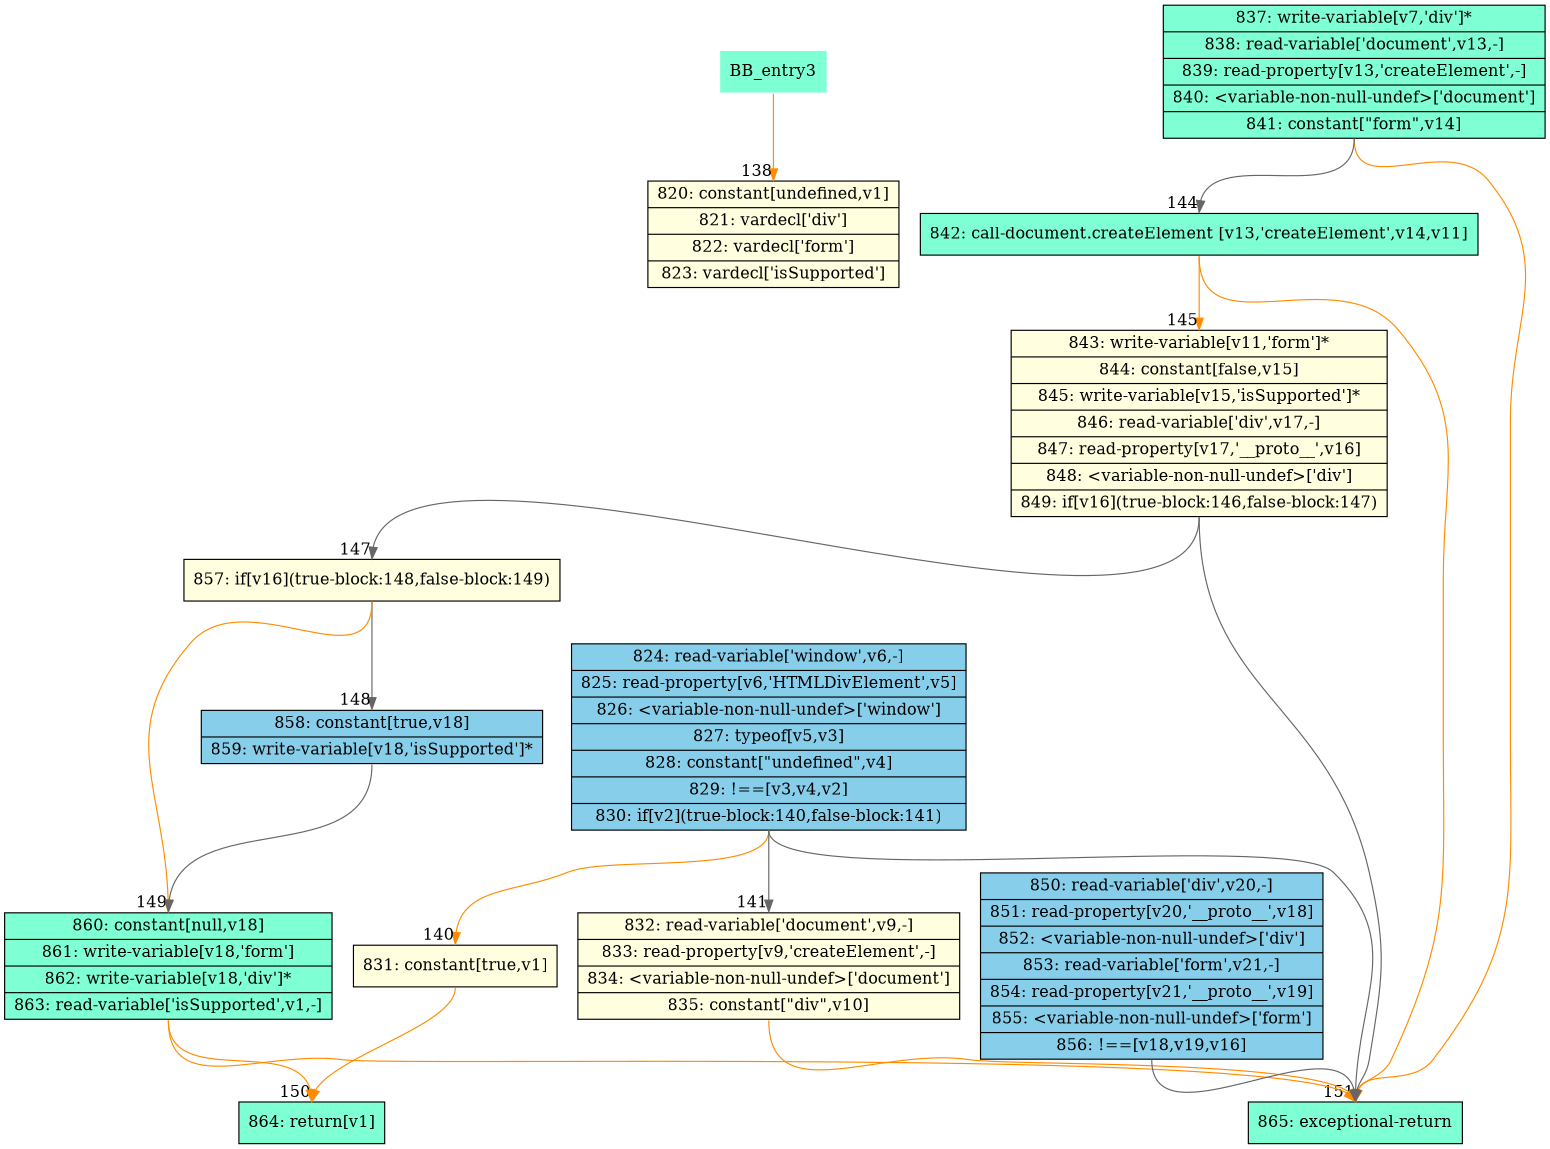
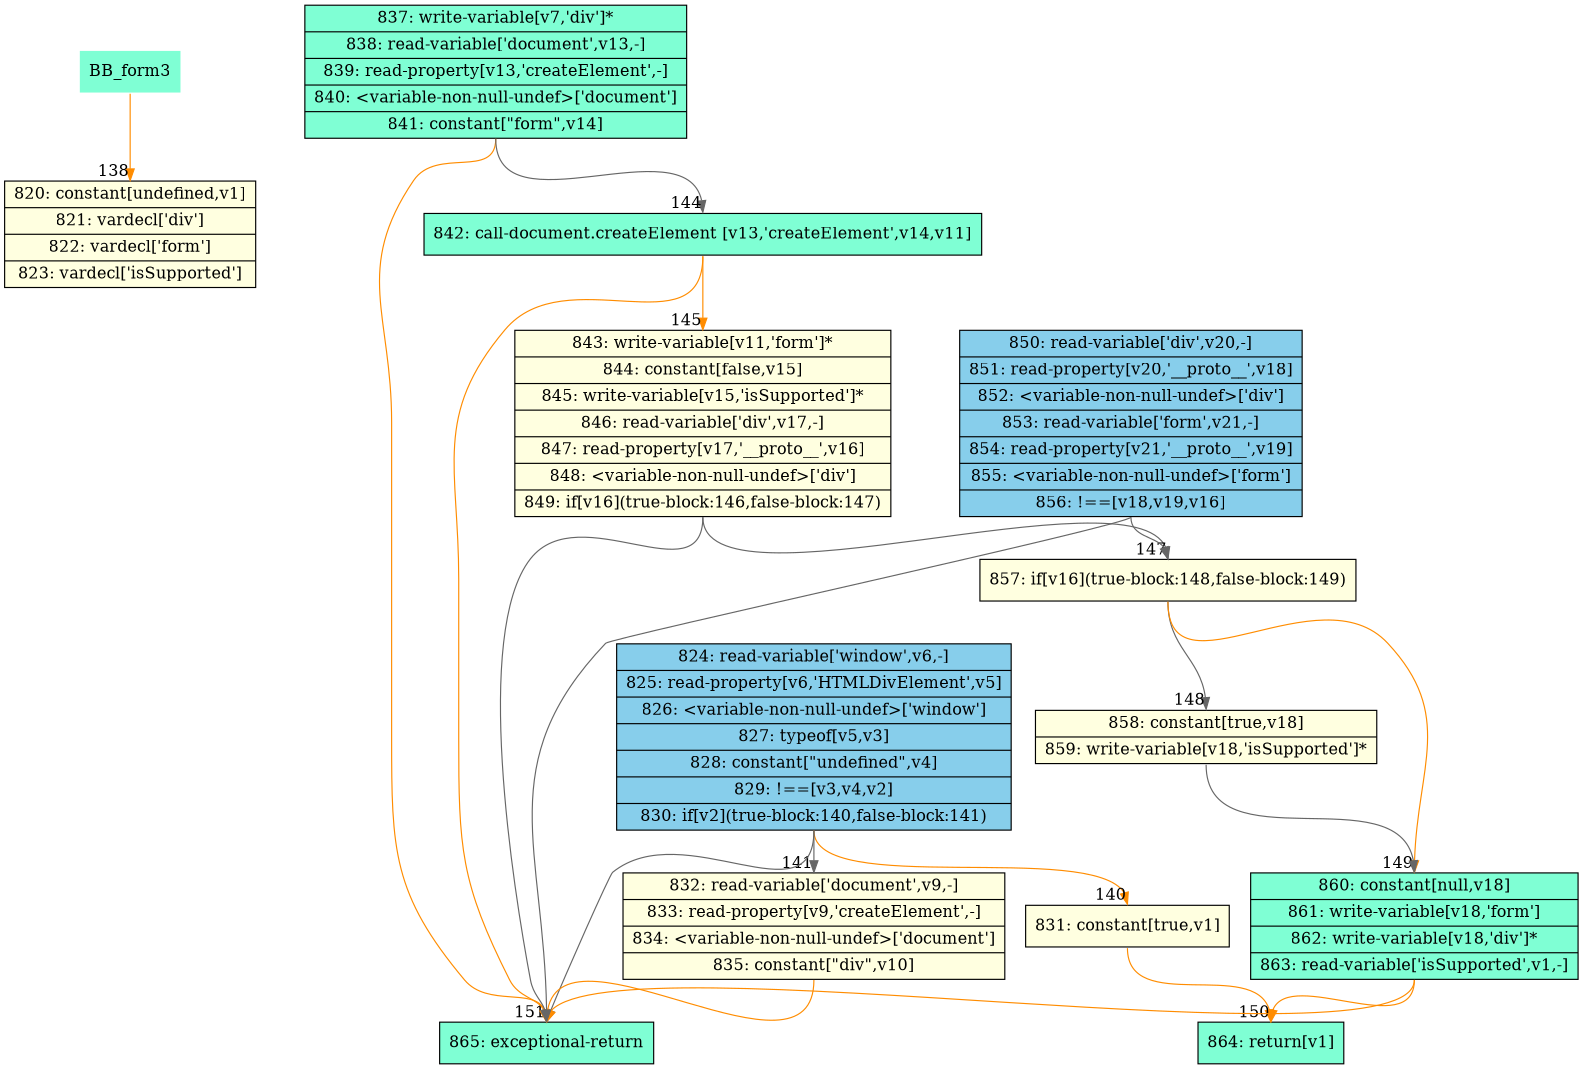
(773, 72) -> (130, 72)
none -> (1144, 535)
(372, 737) -> (1206, 737)
